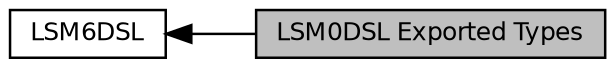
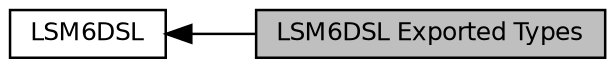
(431, 34) -> (431, 34)
